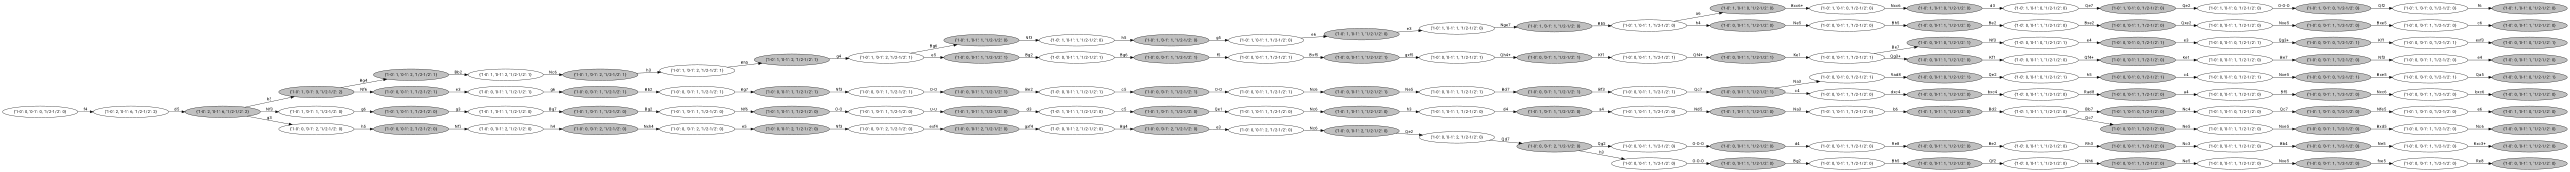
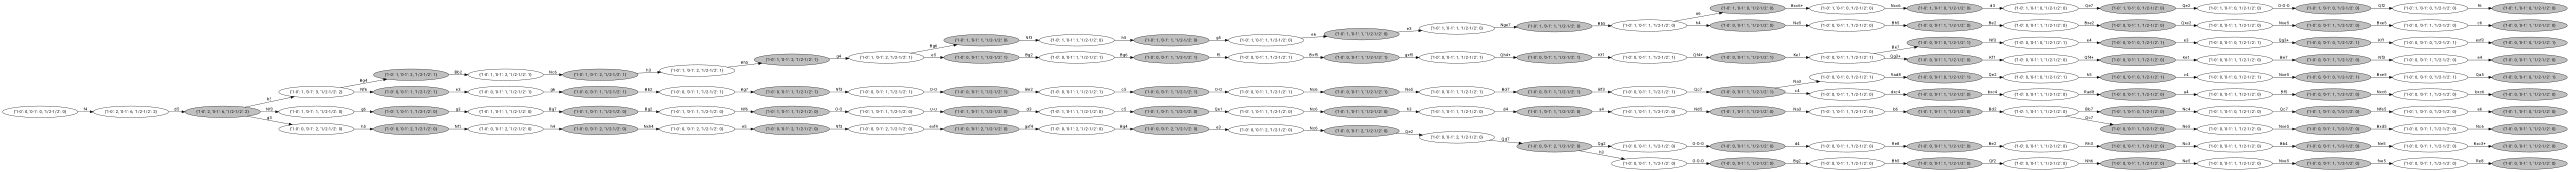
(316, 92) -> (316, 92)
